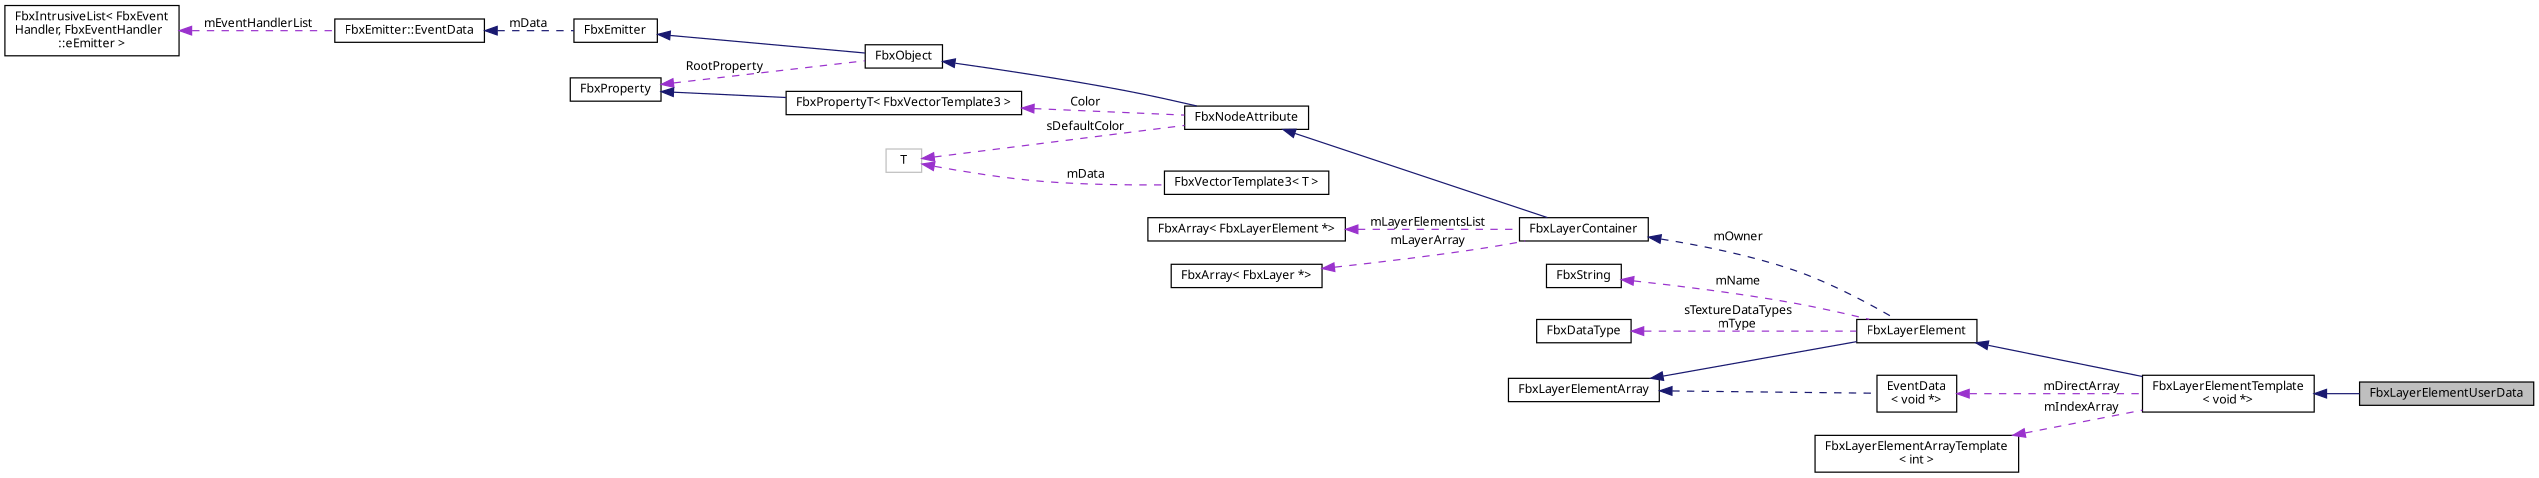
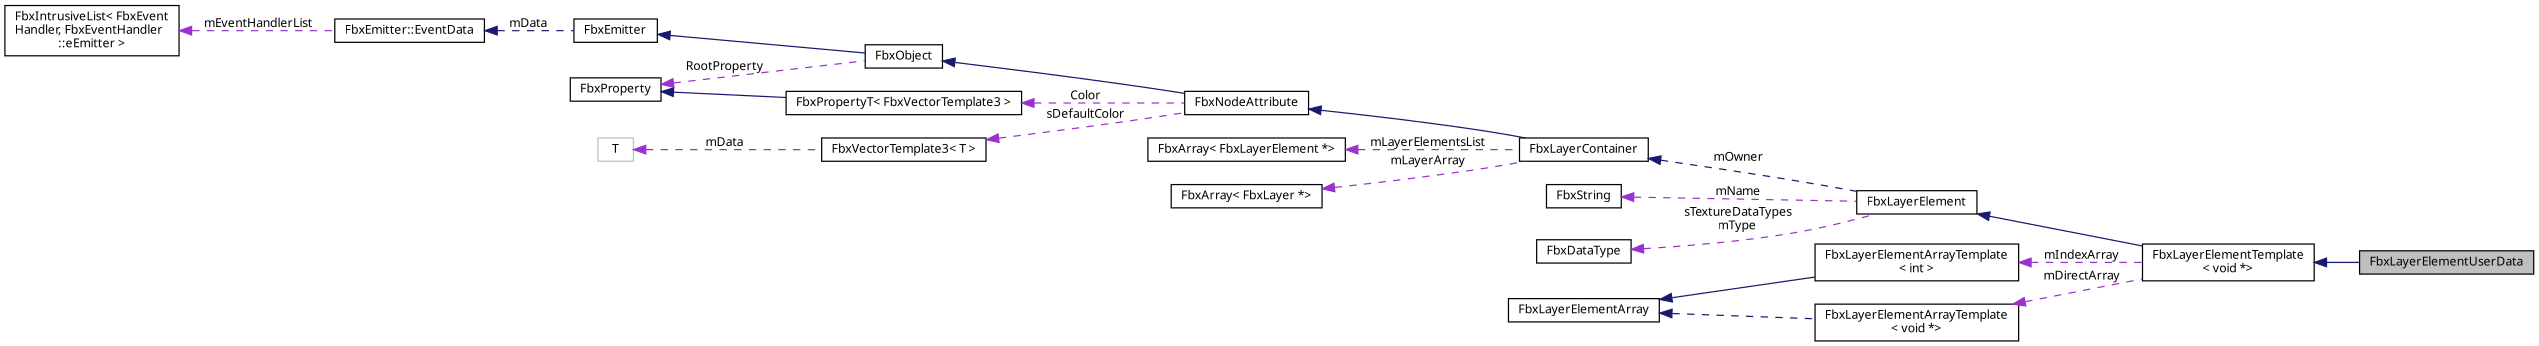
(1059, 141) -> (1092, 126)
(1760, 359) -> (1744, 287)
(1917, 394) -> (1917, 323)
